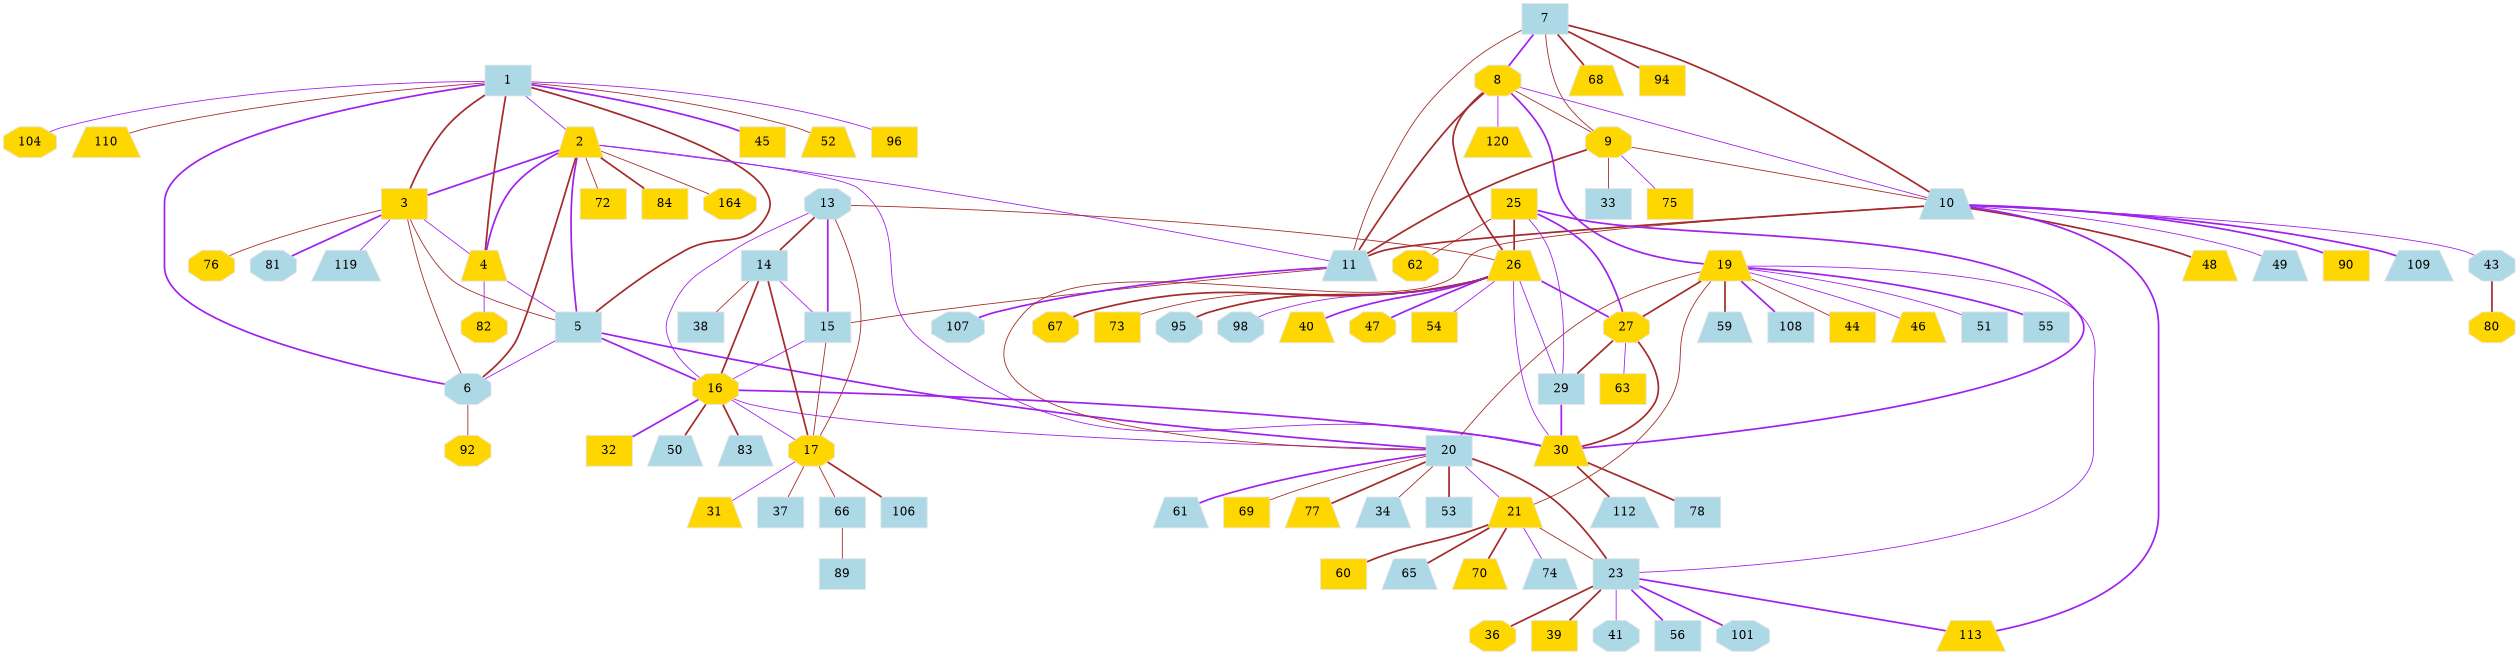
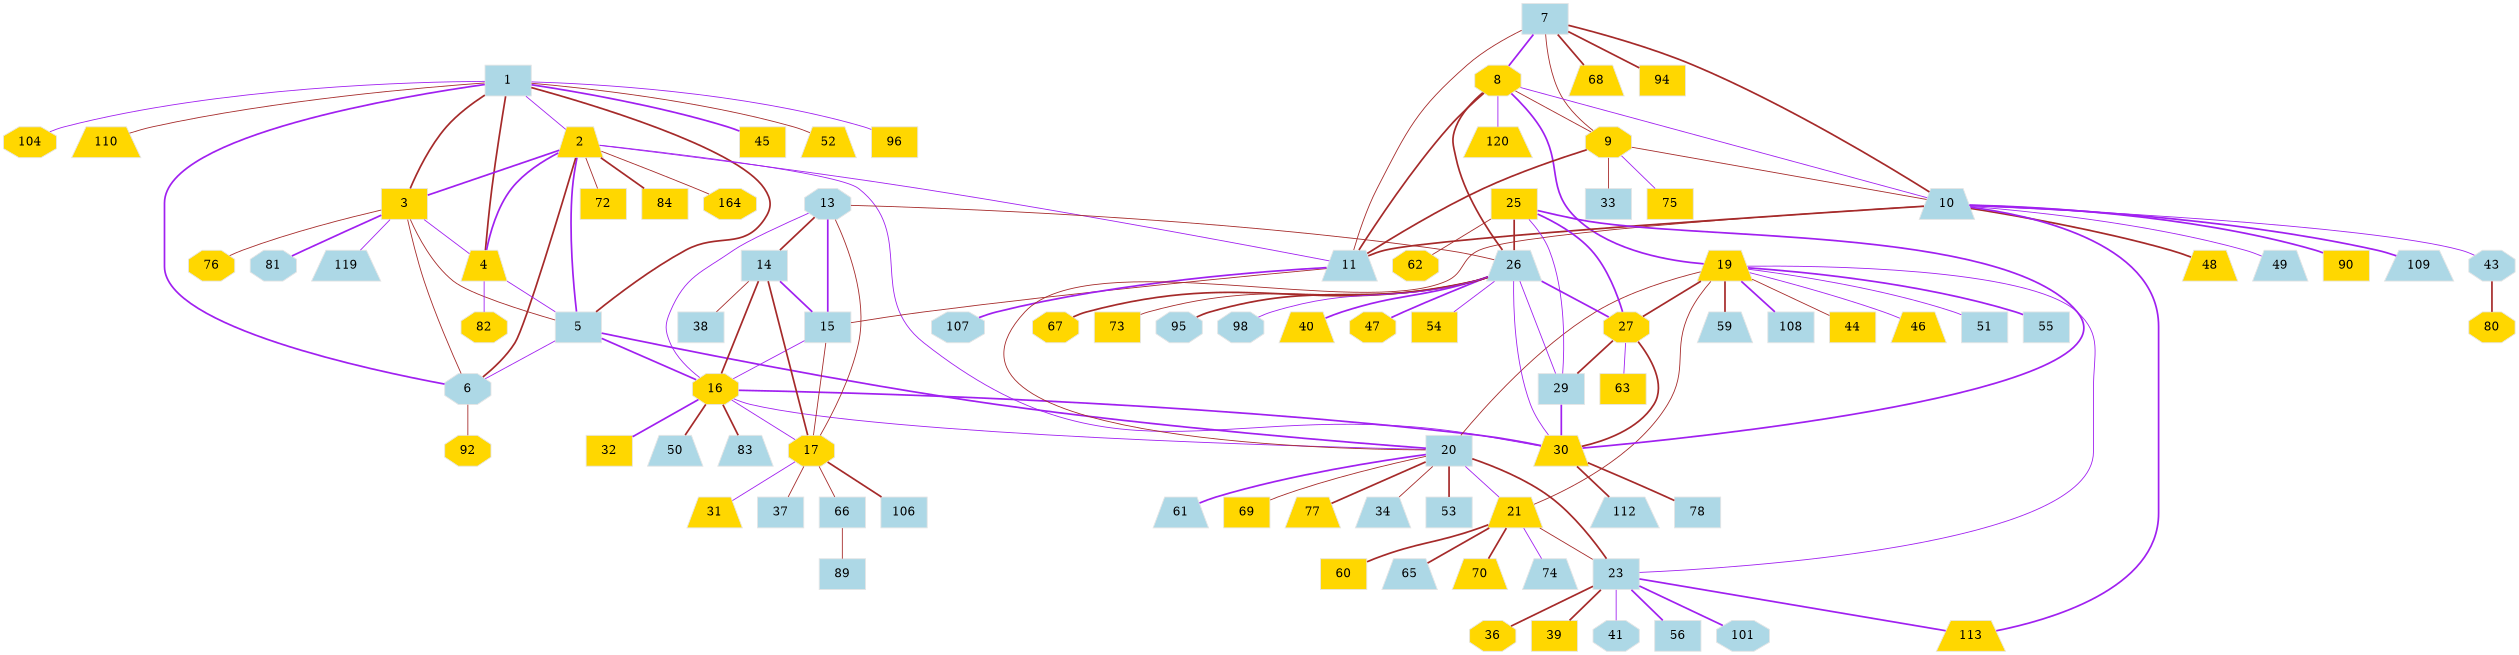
(1514, 266) -> (1514, 266)
(796, 297) -> (796, 297)
